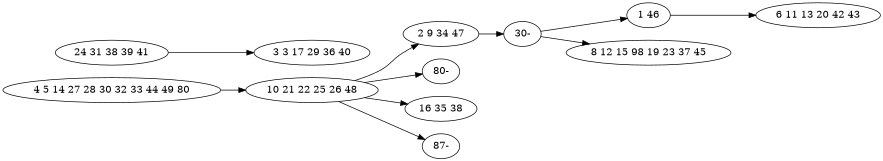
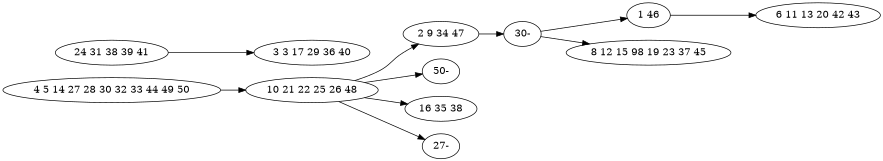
(441, 71) -> (441, 71)
(112, 90) -> (112, 90)
(441, 146) -> (441, 146)
